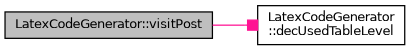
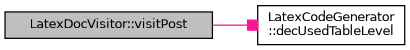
(109, 25) -> (109, 25)
